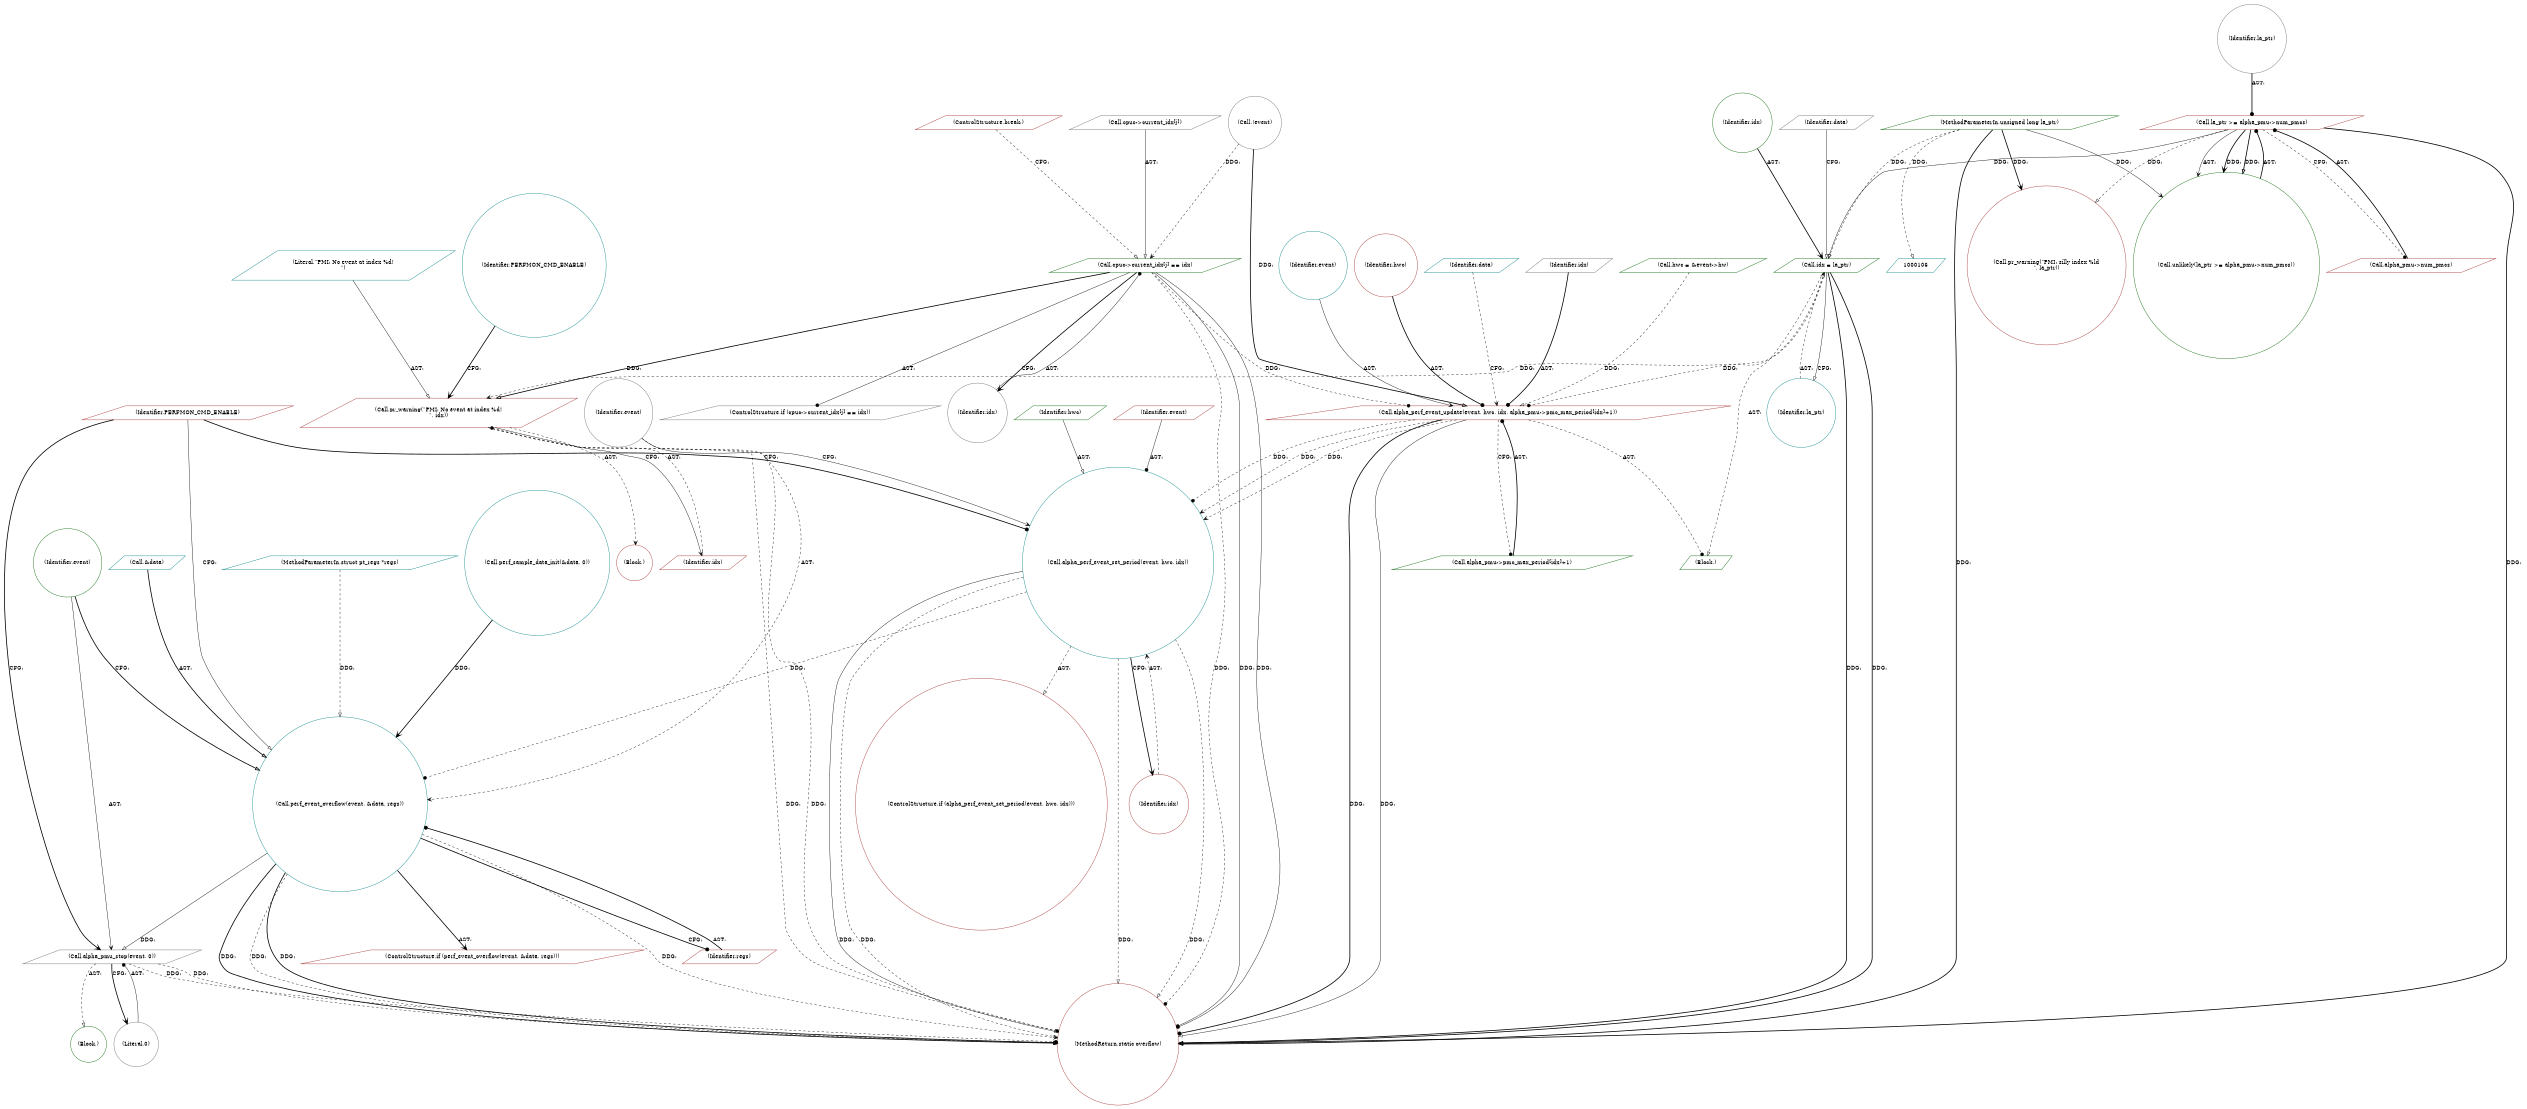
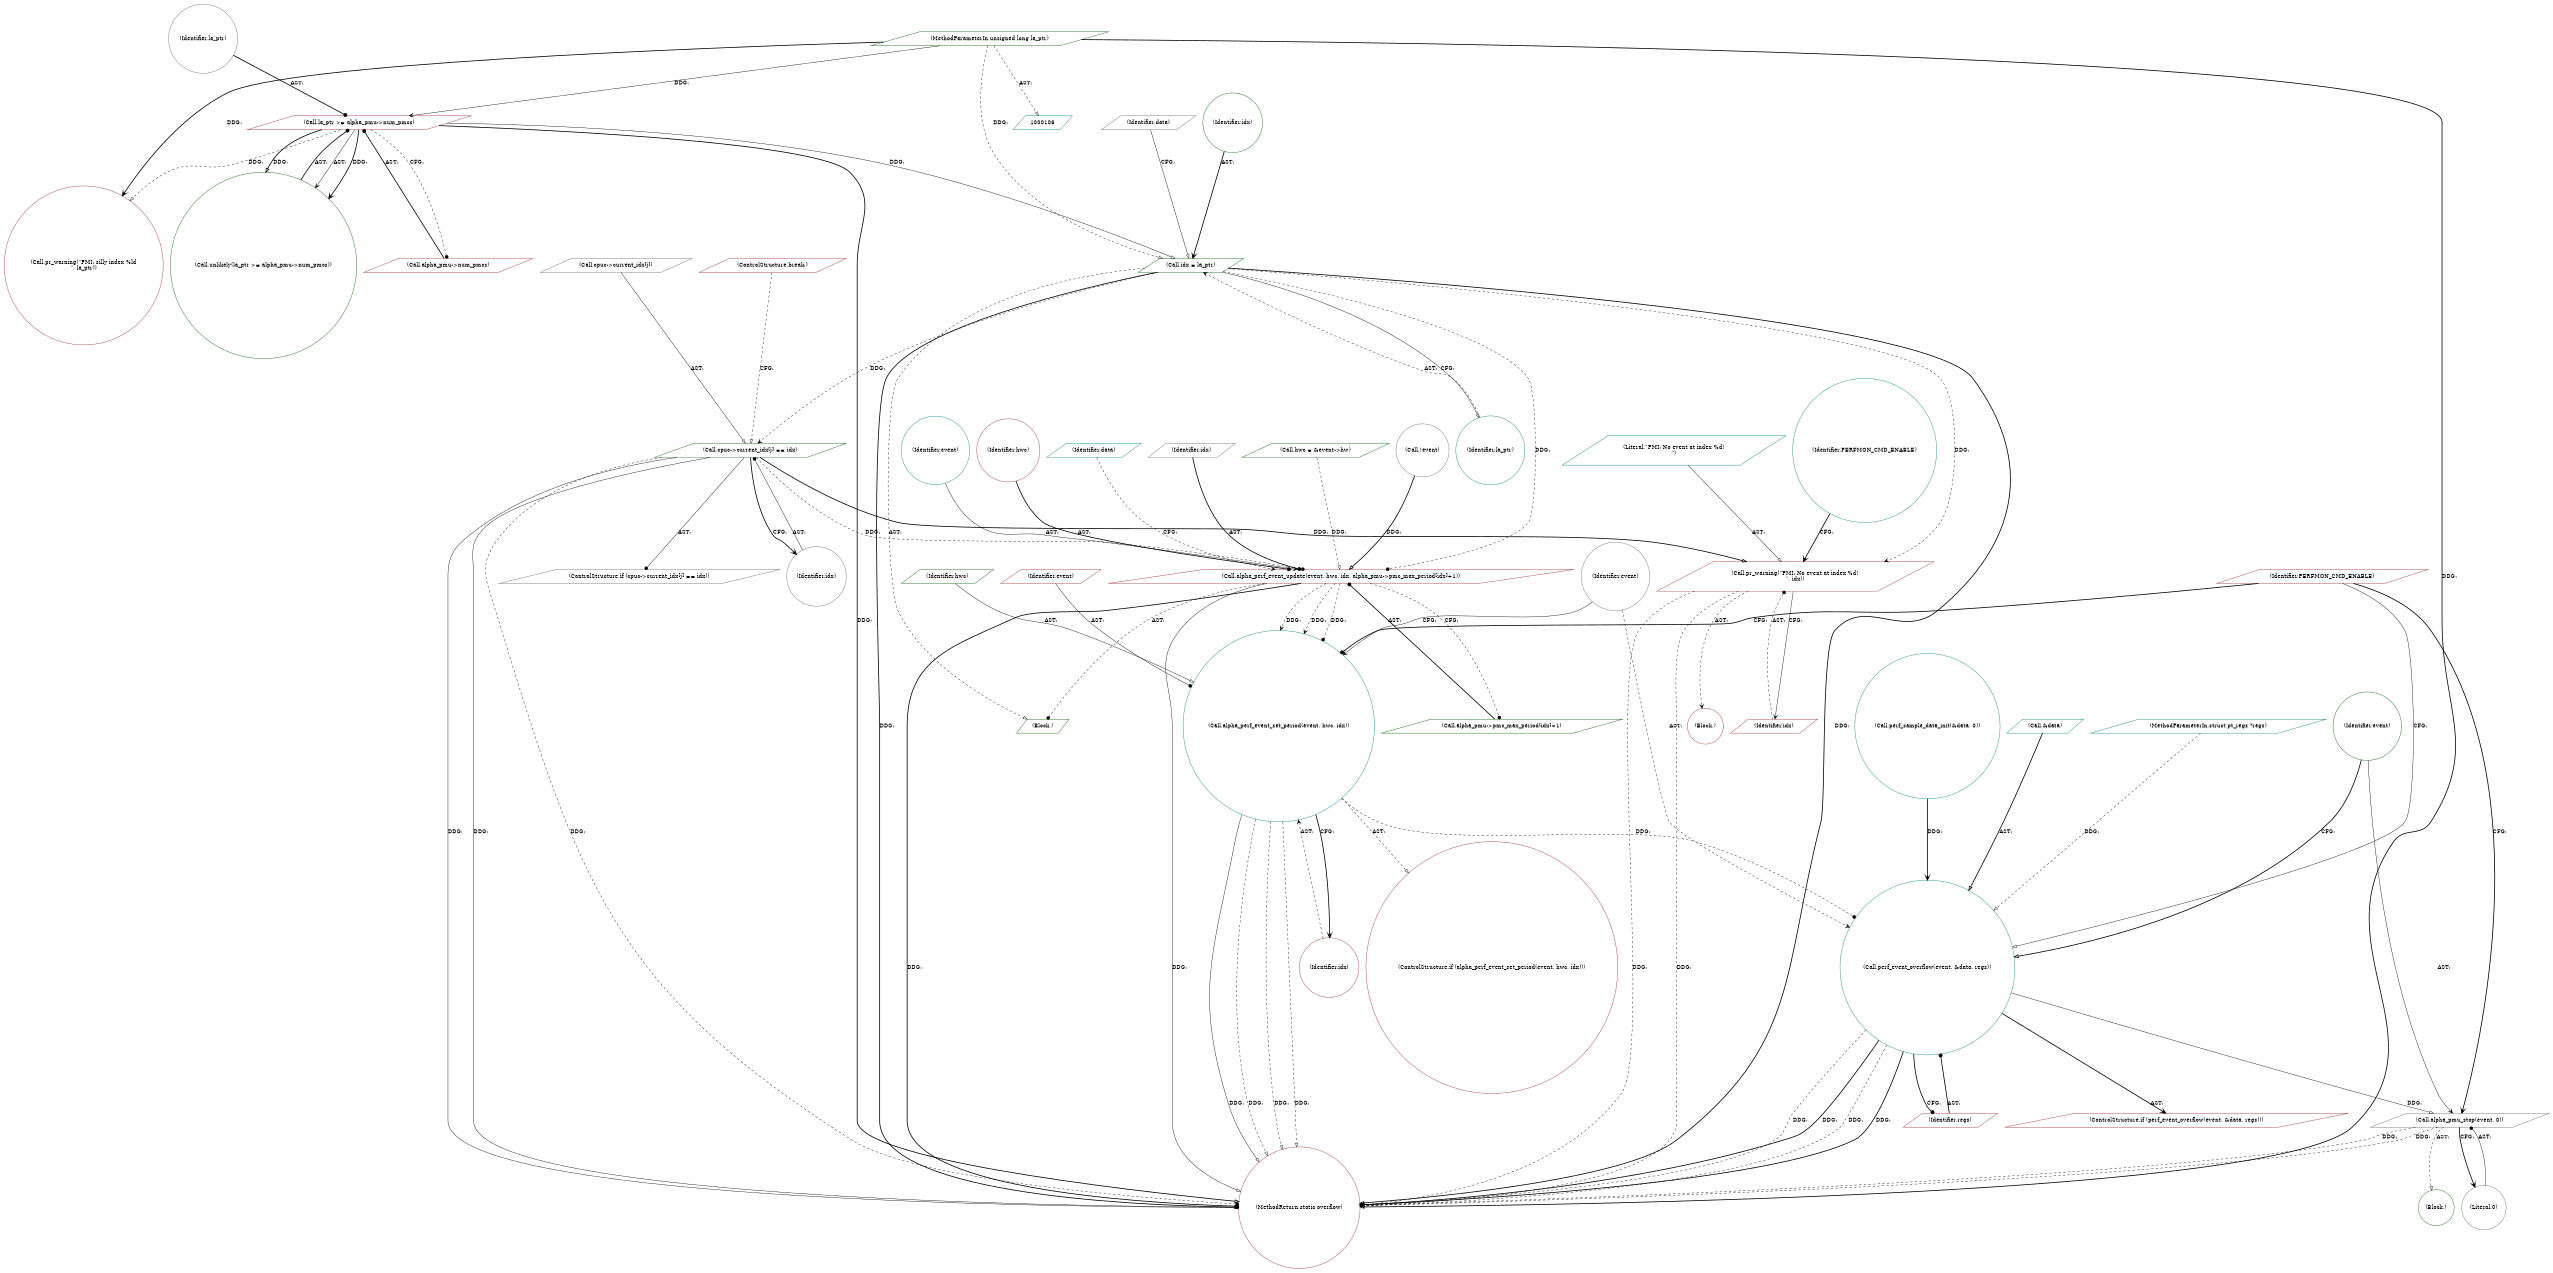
(2090, 152) -> (676, 80)
(1921, 162) -> (1027, 83)
(1196, 200) -> (918, 344)
